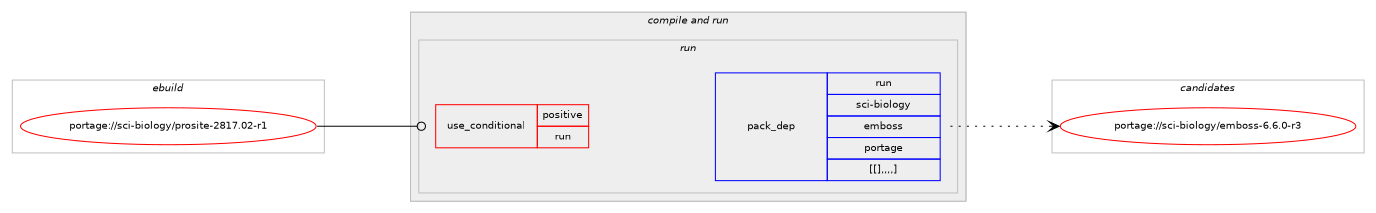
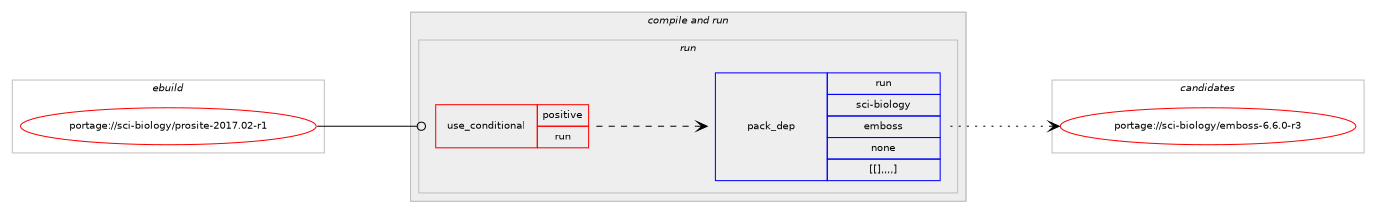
(168, 126) -> (168, 126)
none -> (647, 126)
(884, 148) -> (884, 148)
